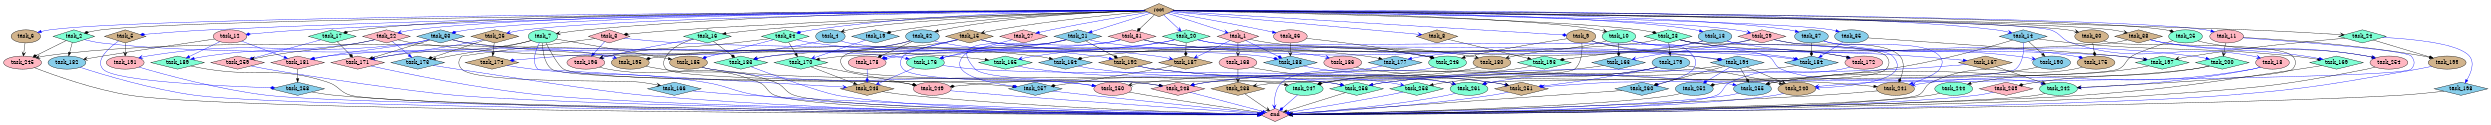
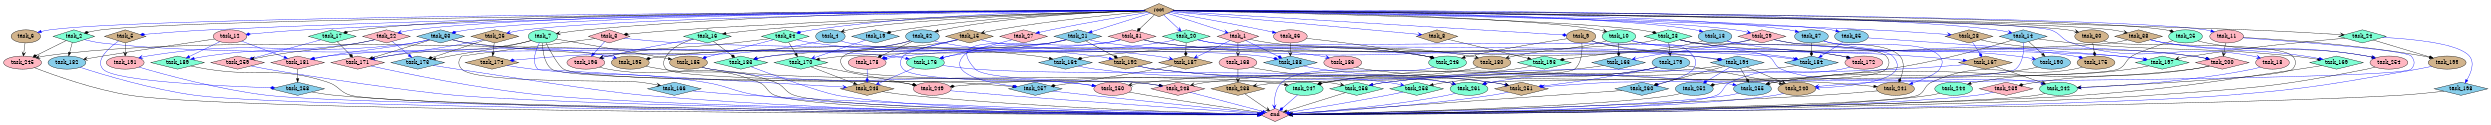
none -> (1969, 36)
(1978, 46) -> (1978, 46)
(1669, 47) -> (1669, 47)
(1005, 63) -> none
(1395, 63) -> none
(2222, 63) -> (2222, 63)
(2088, 79) -> none
